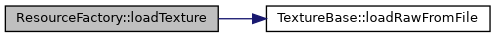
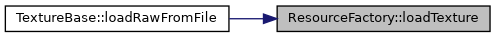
(235, 19) -> (246, 19)
